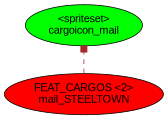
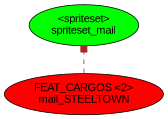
(84, 25) -> (84, 25)
